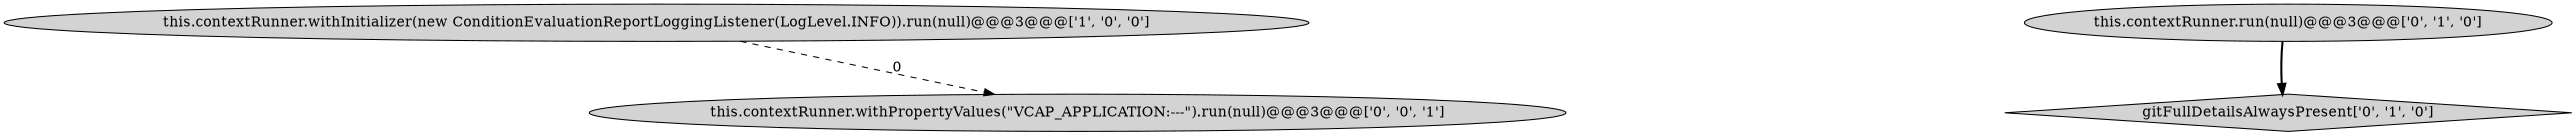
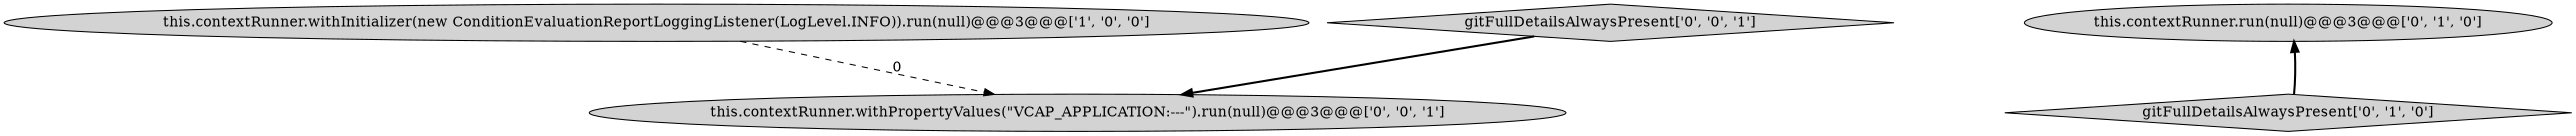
none -> (1611, 23)
(2281, 63) -> (2295, 73)
